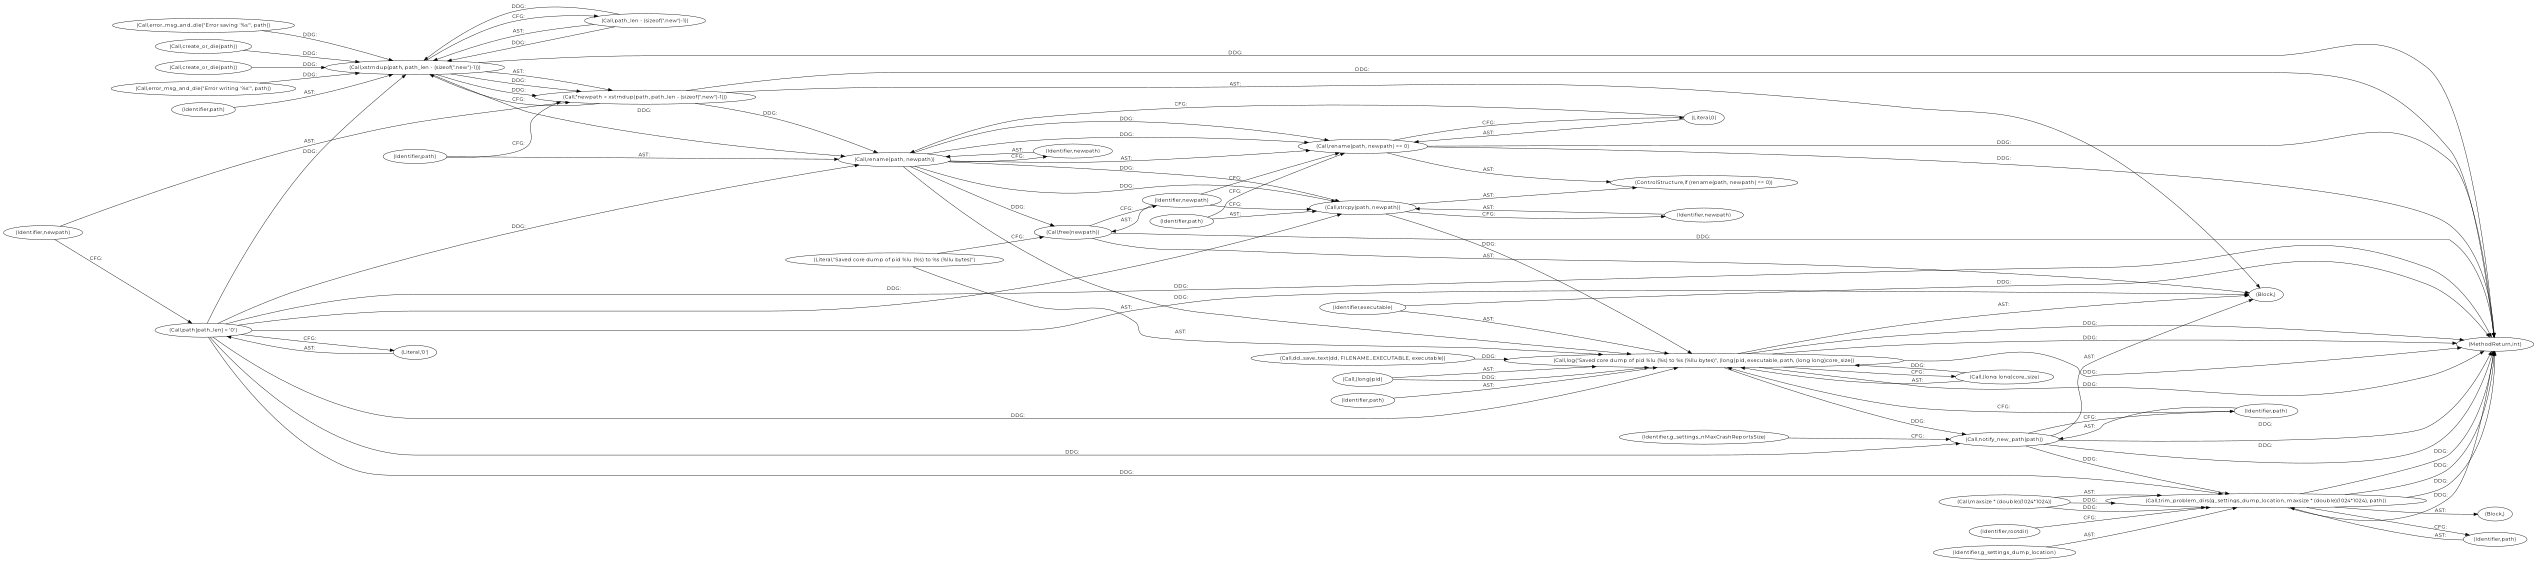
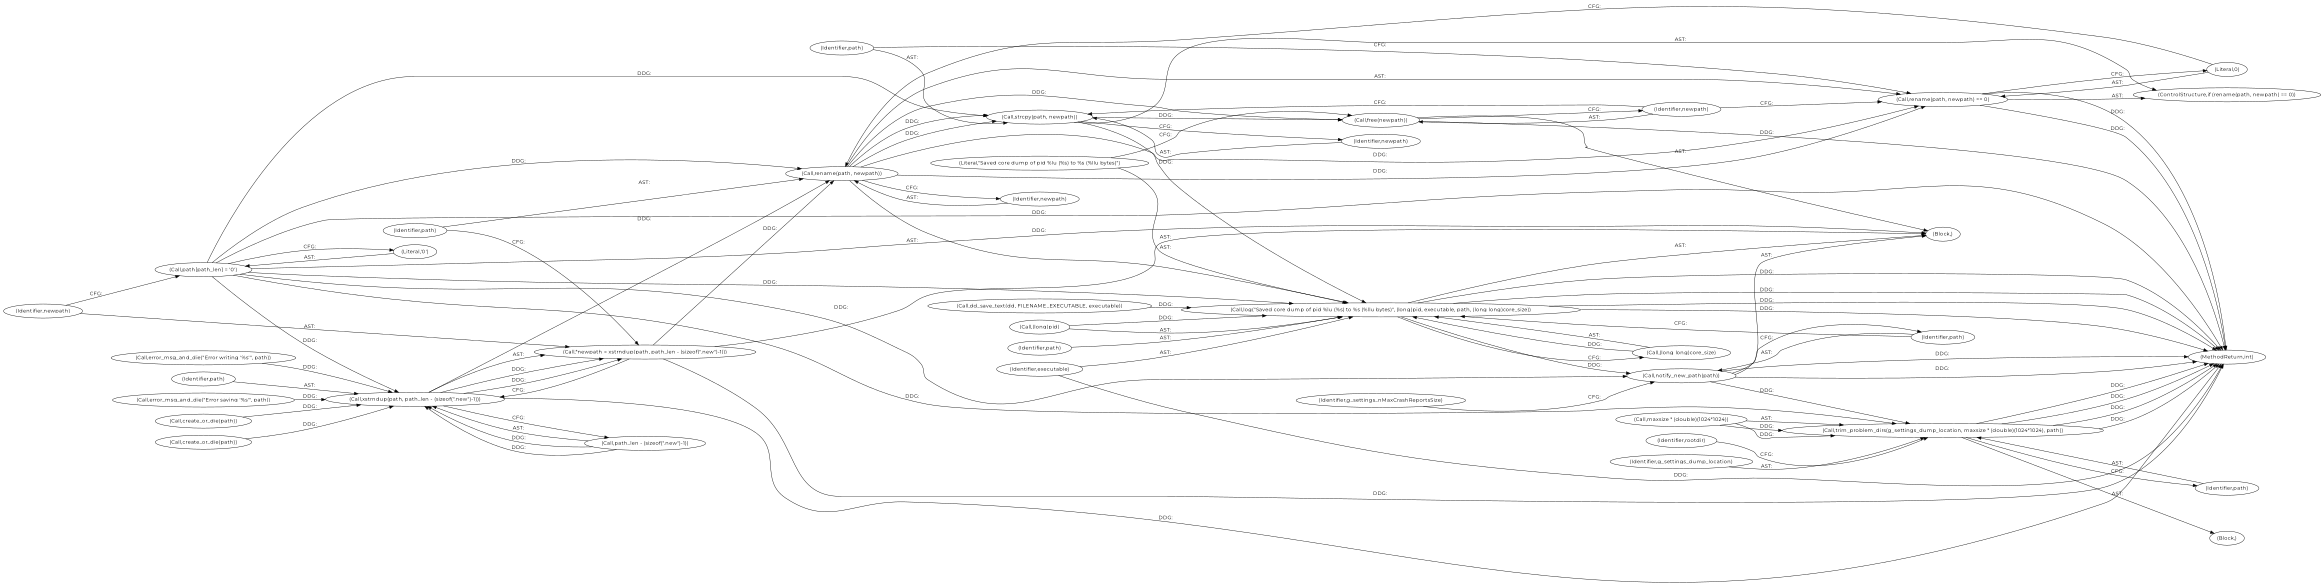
none -> (1209, 119)
